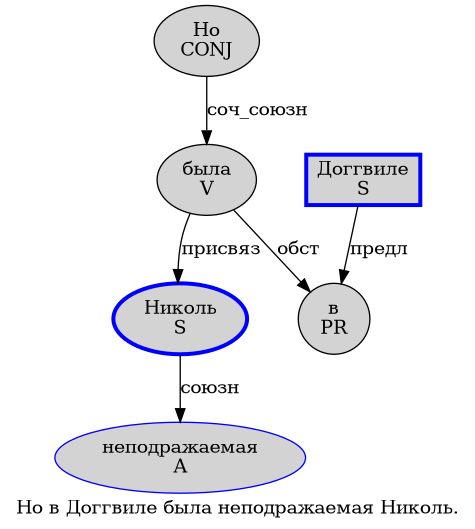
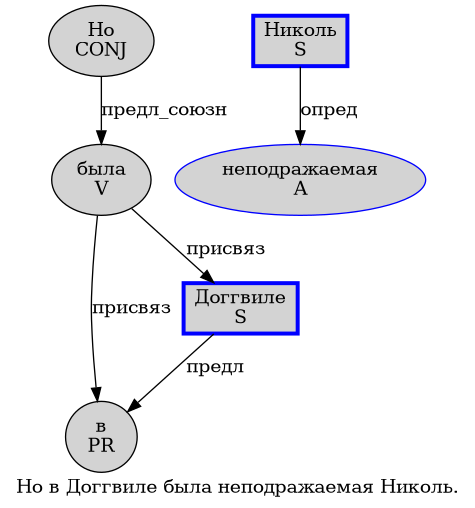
(257, 110) -> (164, 110)
(181, 241) -> (168, 241)
(298, 249) -> (132, 308)
(180, 319) -> (300, 41)
(210, 388) -> (329, 110)
